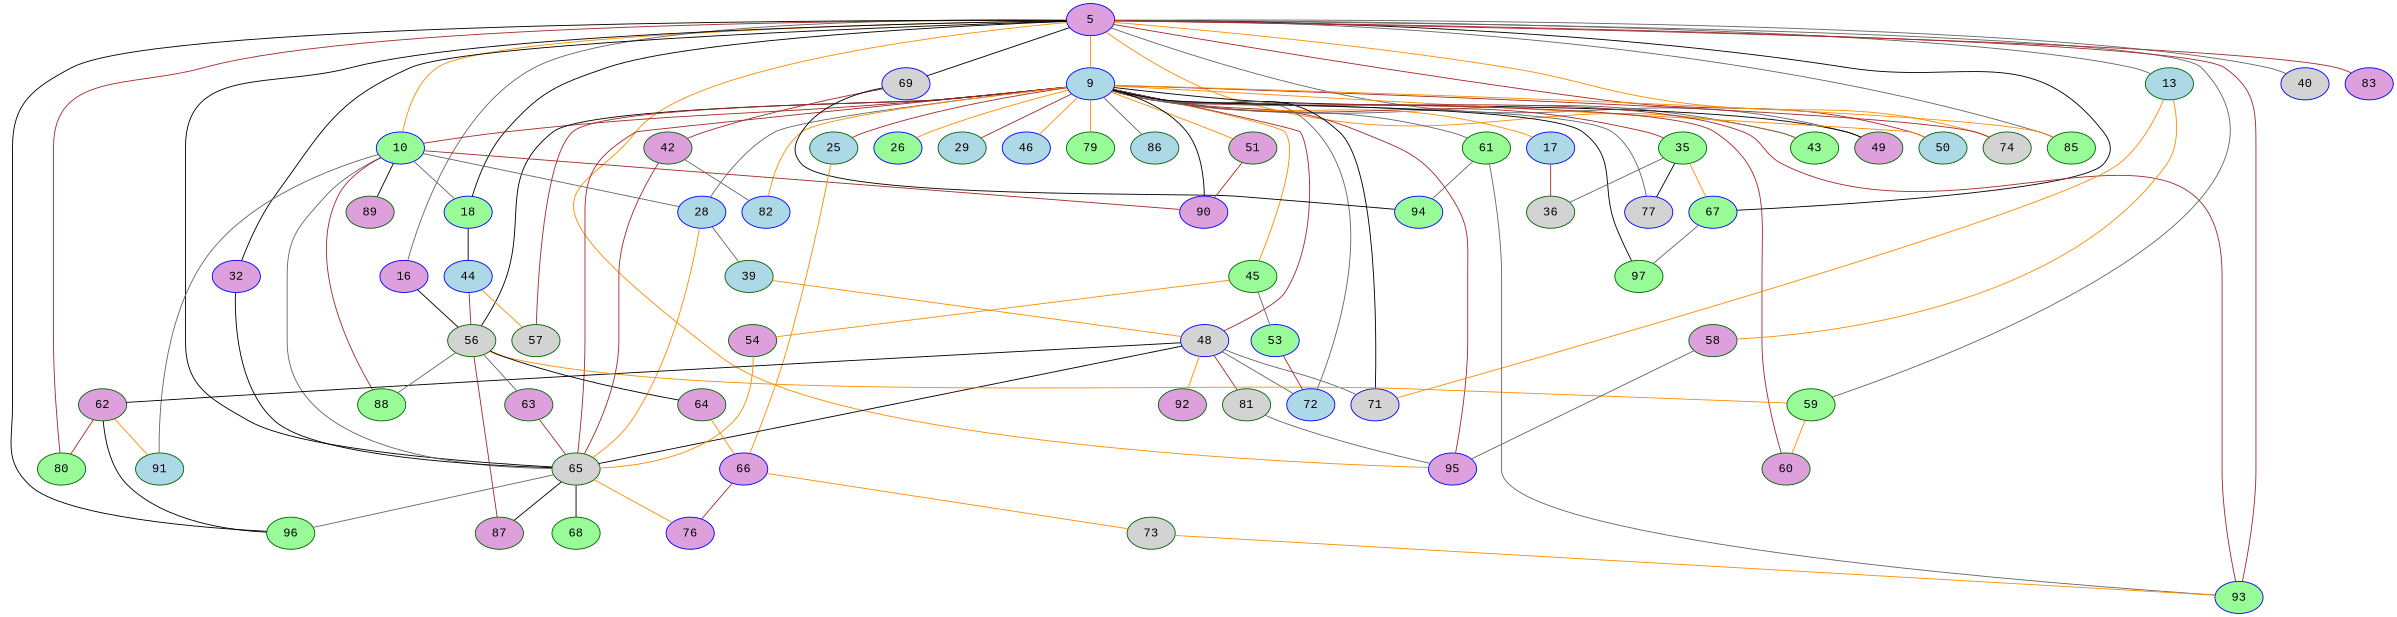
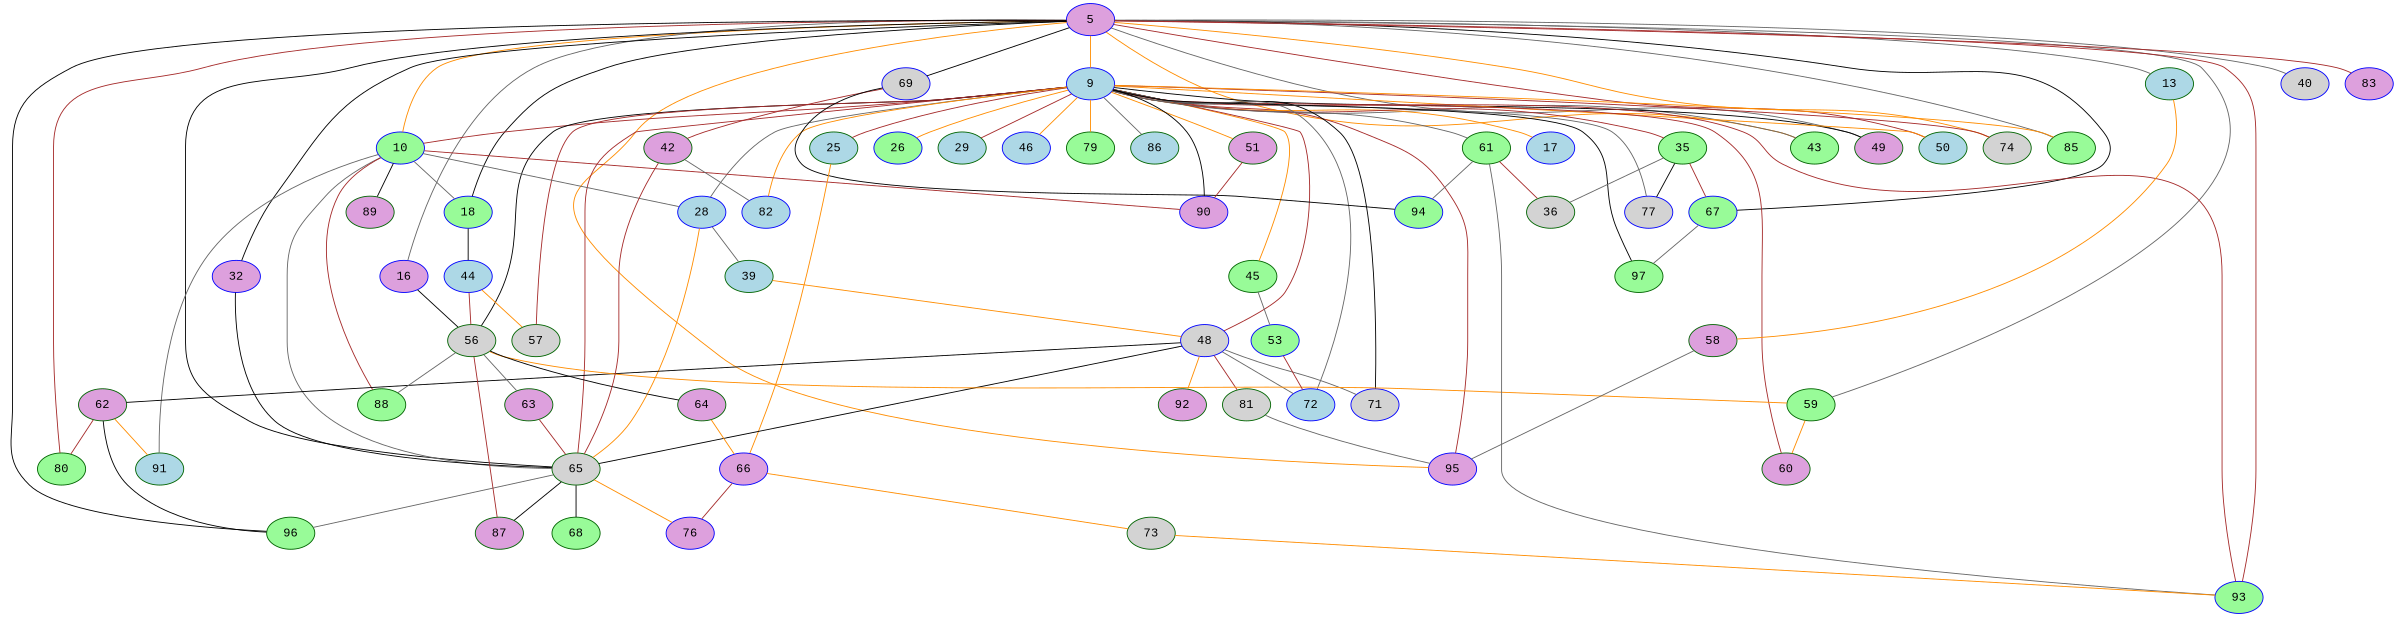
(1551, 180) -> (1518, 180)
(1698, 180) -> (1698, 180)
(1799, 280) -> none
(753, 341) -> none
